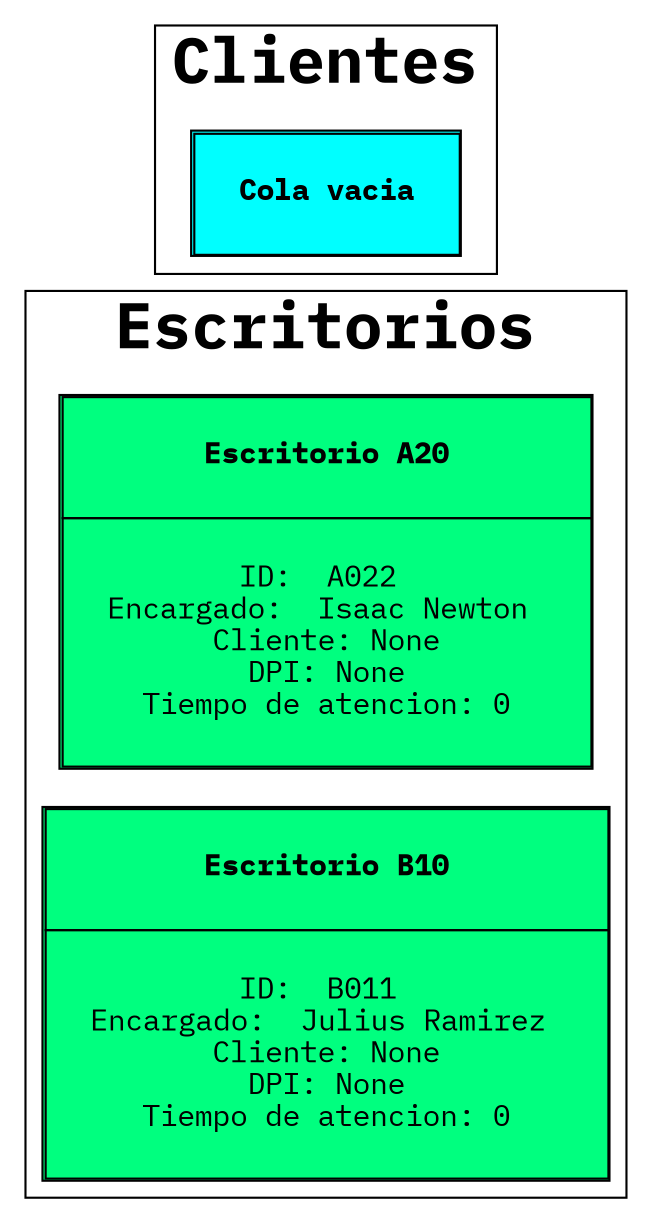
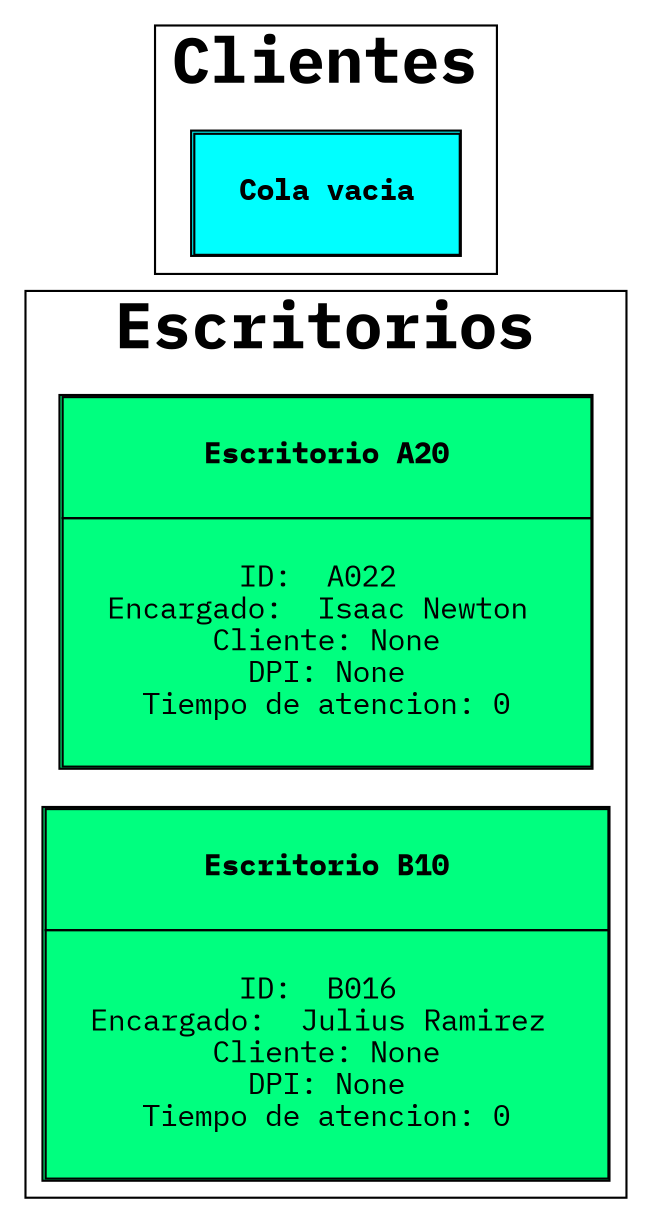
(327, 990) -> (327, 990)
